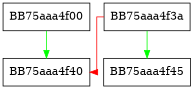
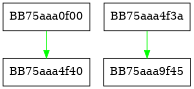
(46, 17) -> (46, 17)
(97, 41) -> none
(147, 72) -> (147, 72)
